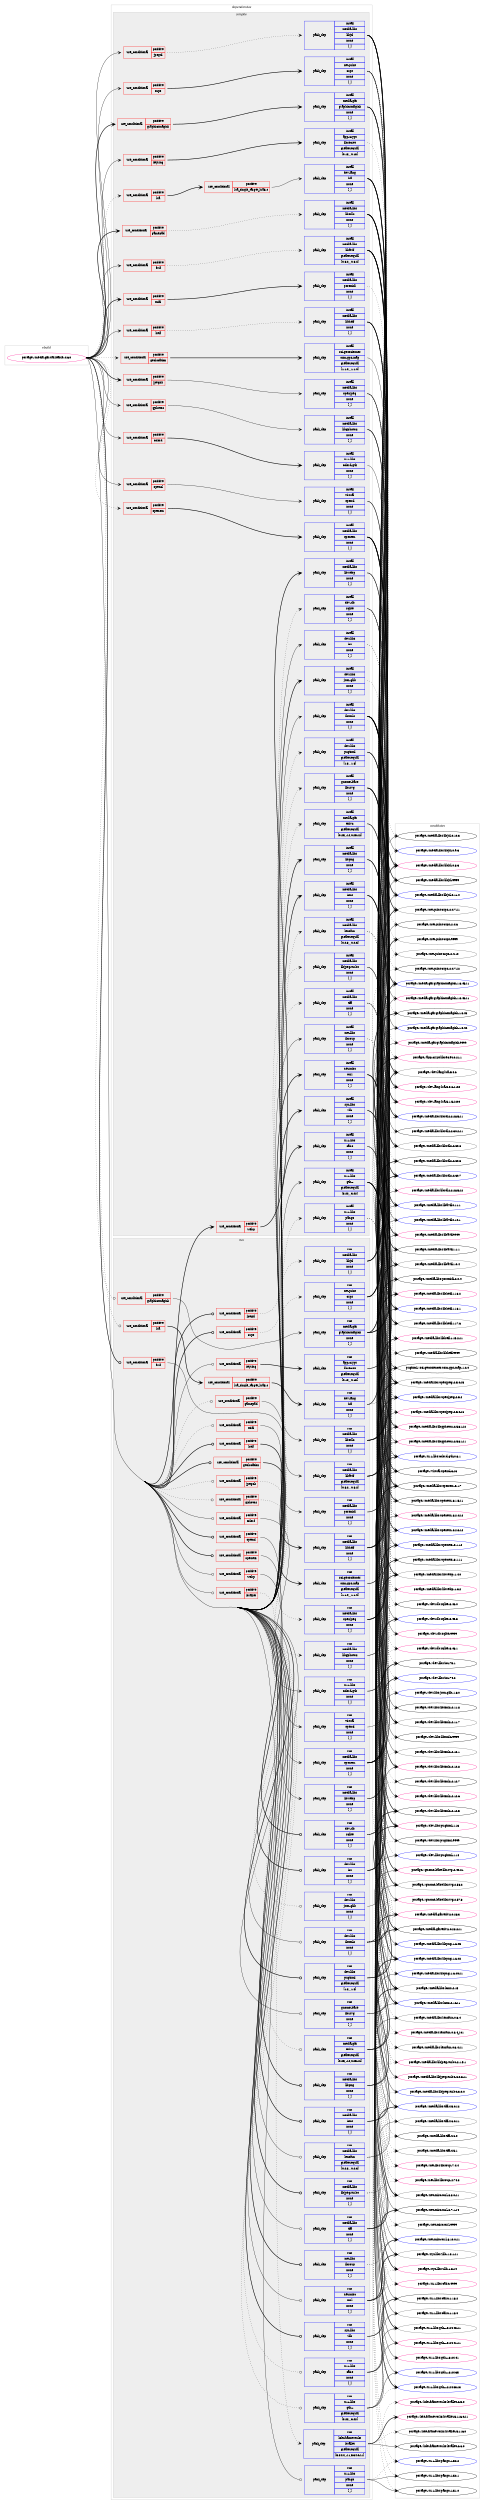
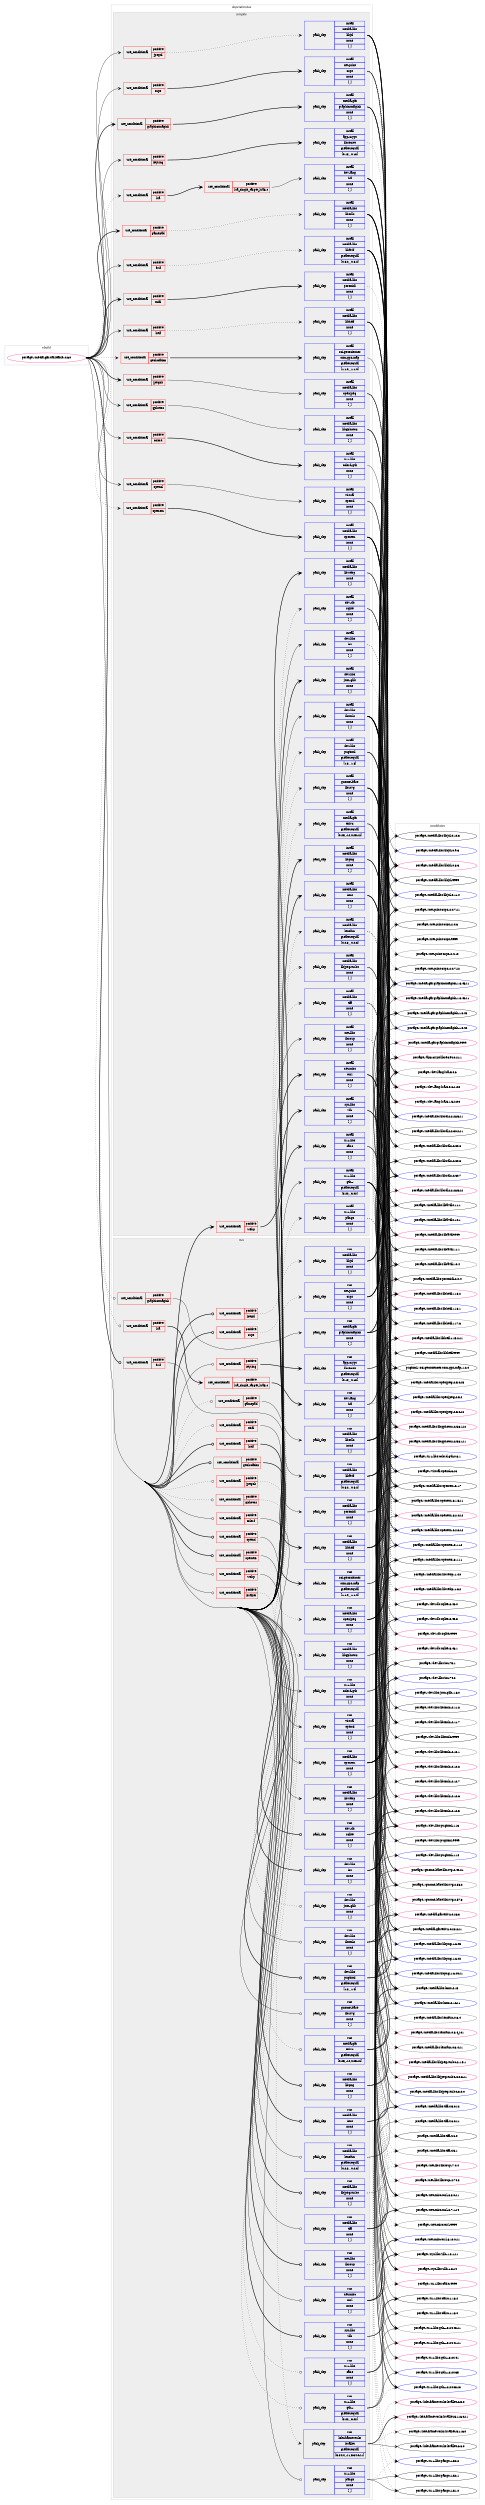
(437, 1206) -> (437, 1206)
